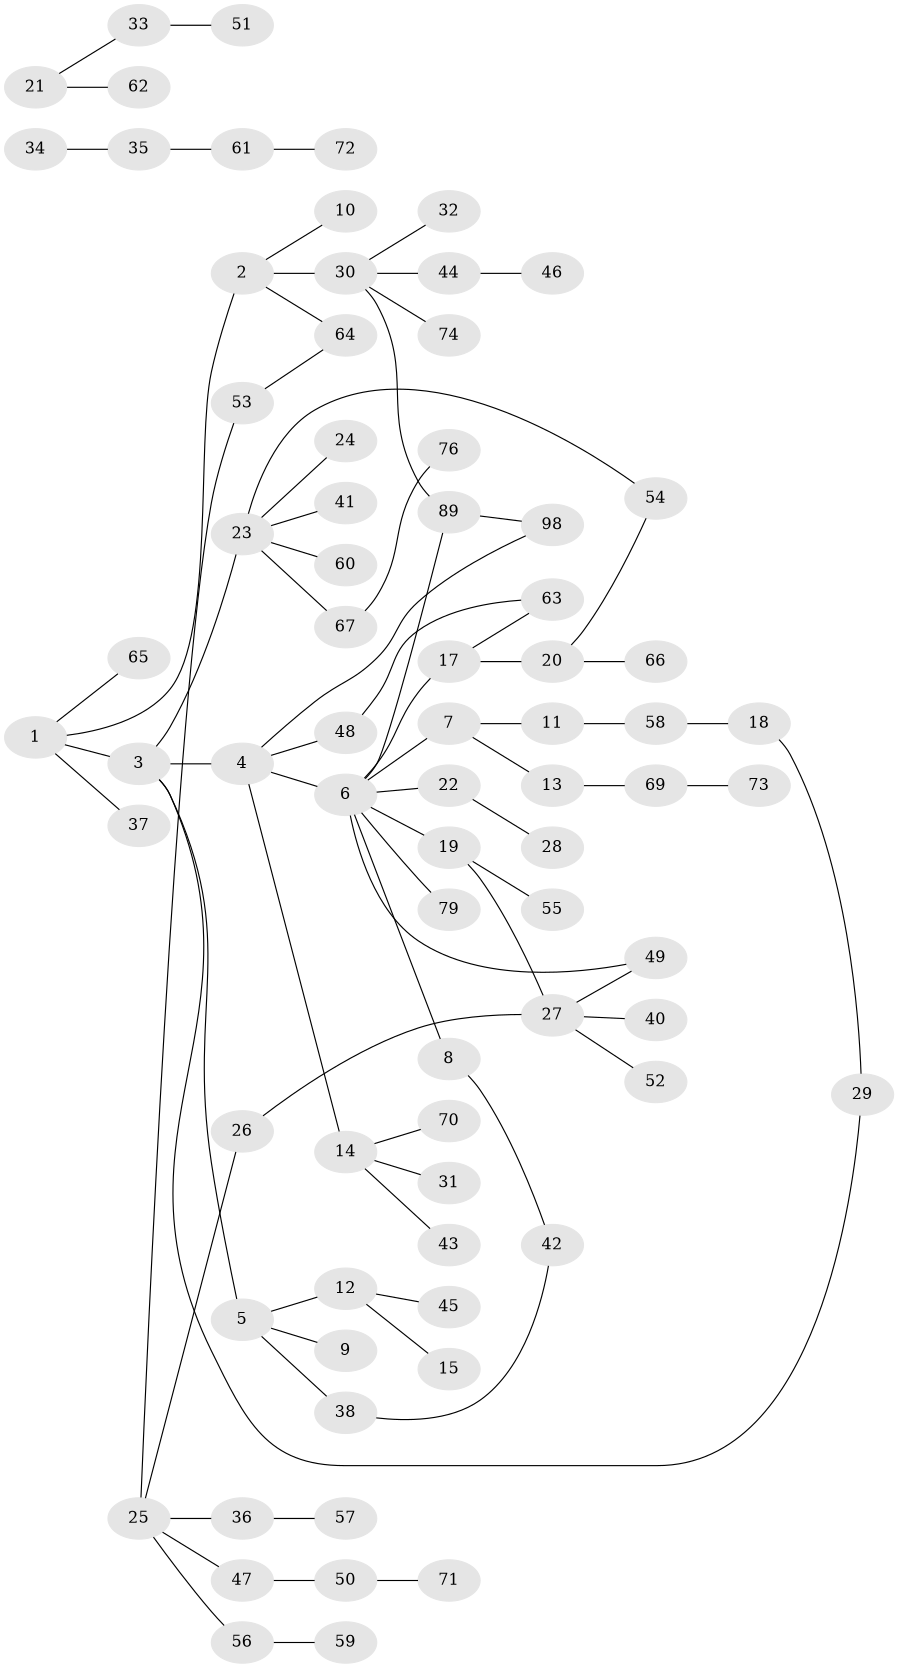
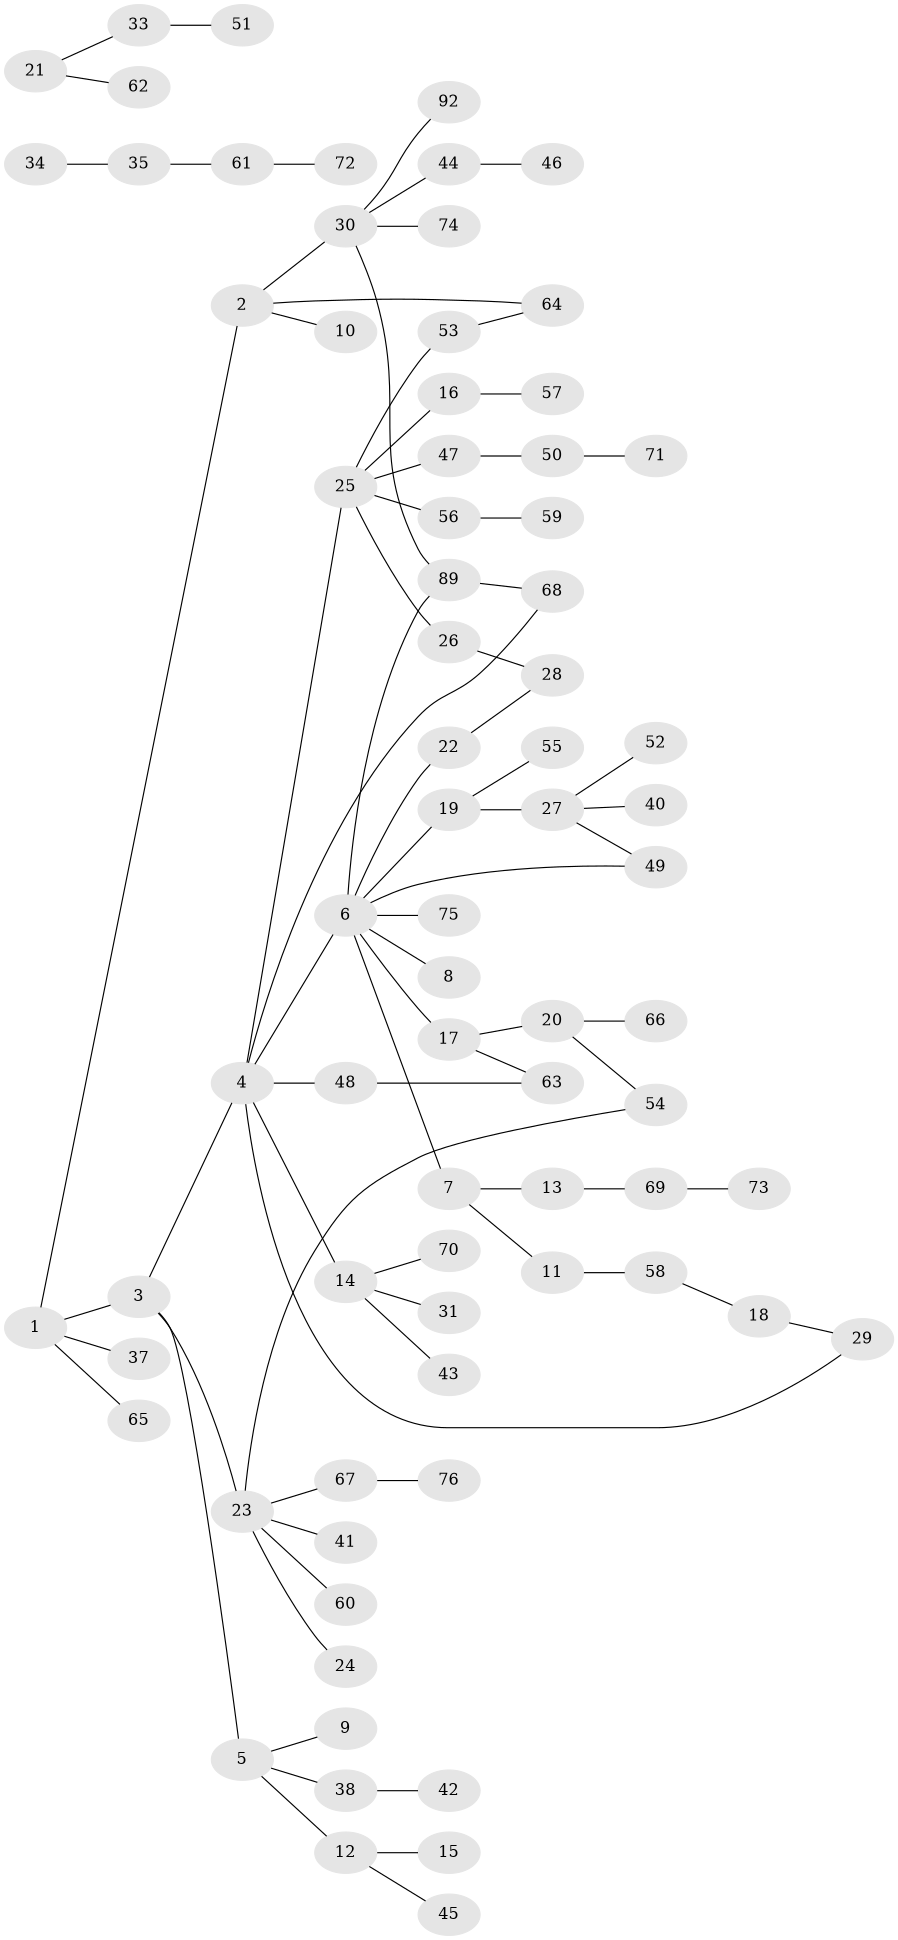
(449, 211) -> (449, 102)
(552, 525) -> (552, 592)
none -> (294, 785)
(449, 910) -> (449, 915)
(384, 1042) -> (504, 660)
(512, 1147) -> none
(332, 1465) -> (447, 1427)
(242, 1518) -> (449, 394)
